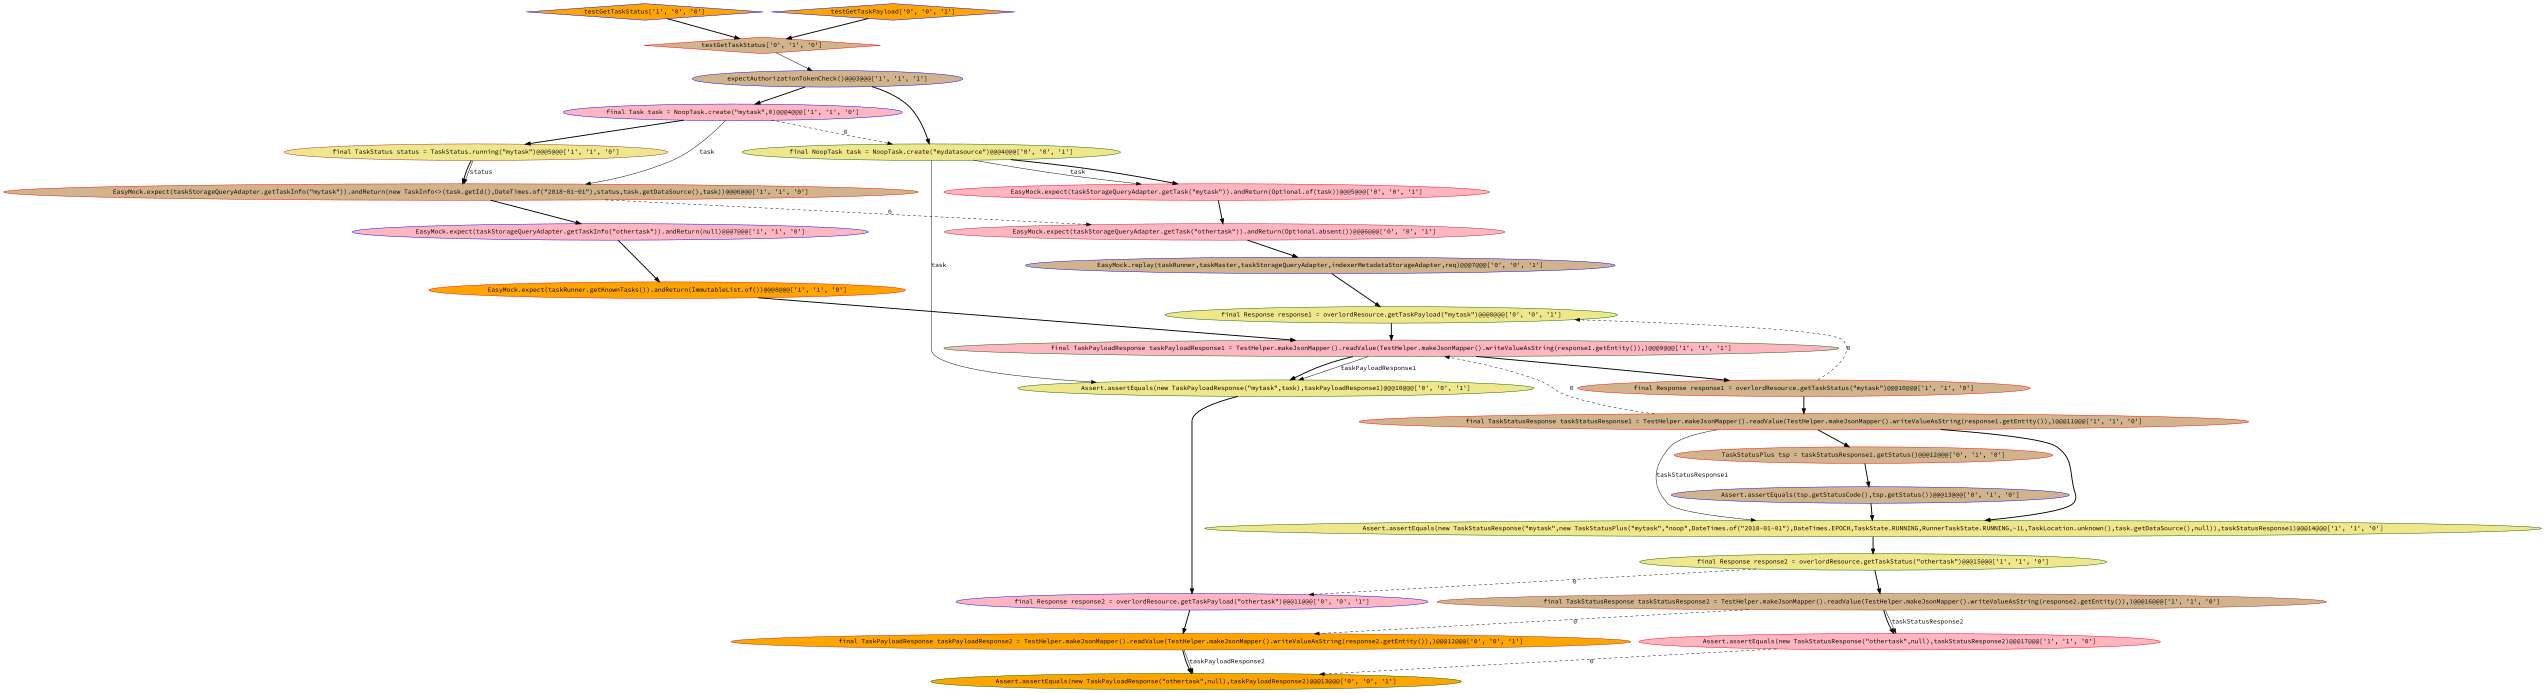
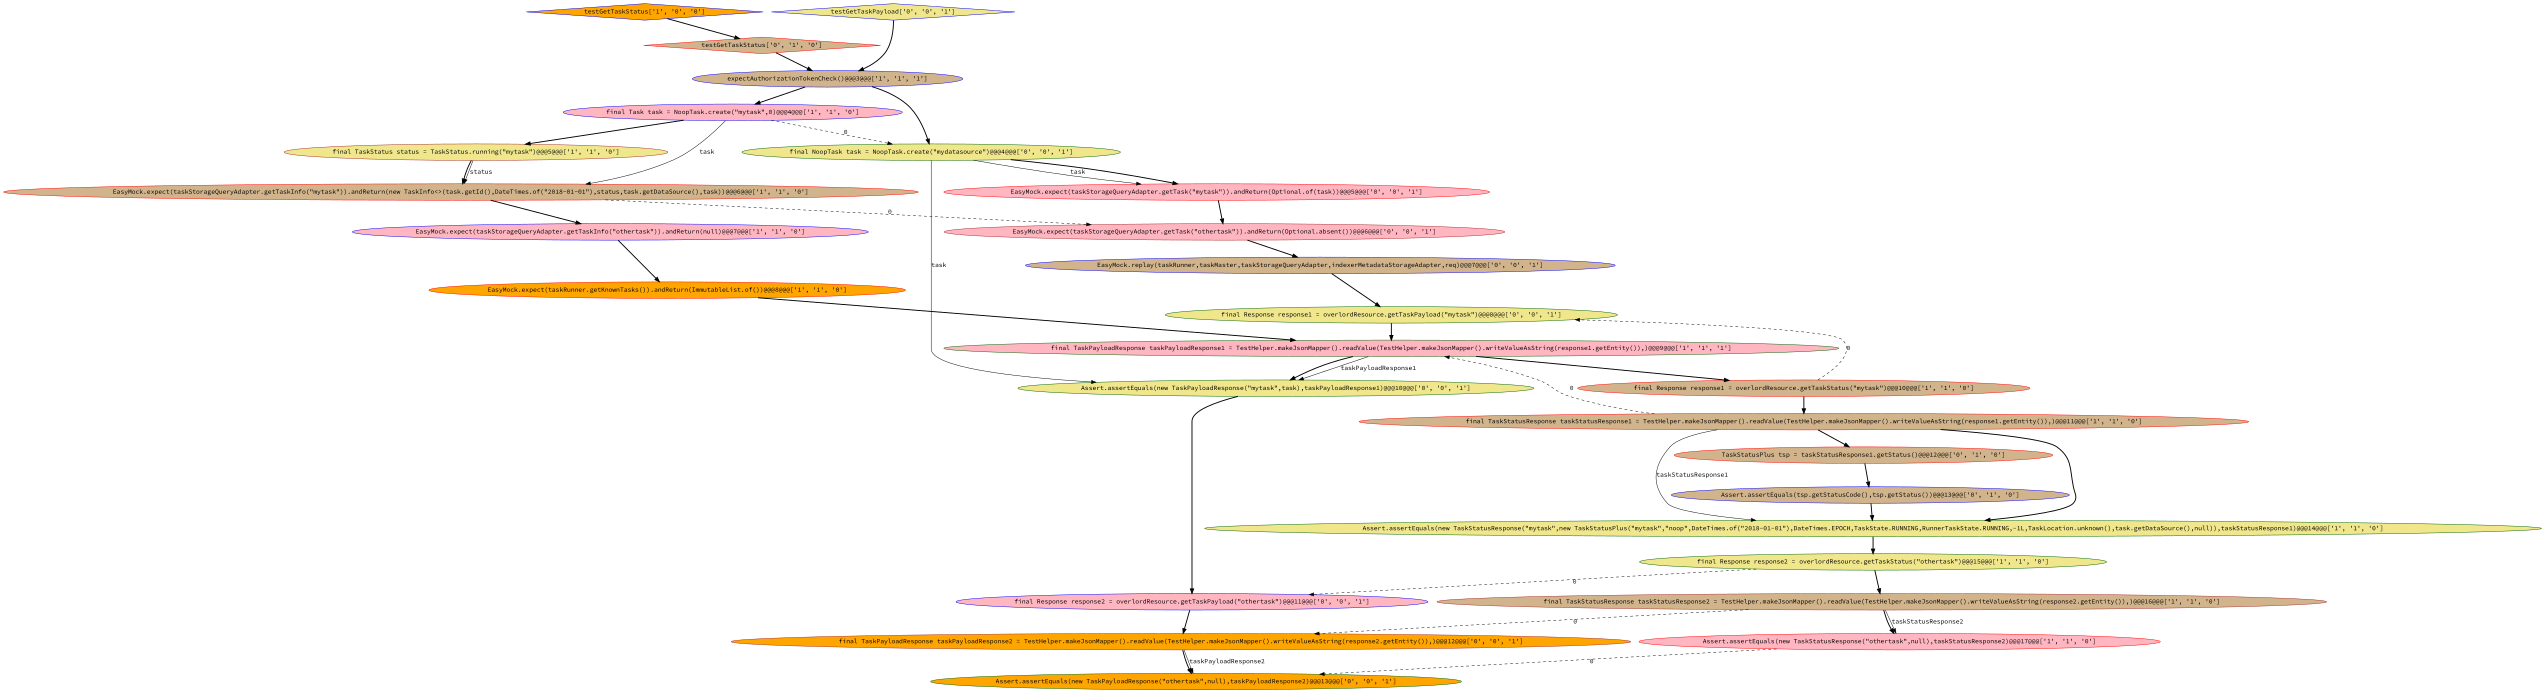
(893, 12) -> (893, 12)
(830, 28) -> (887, 50)
(792, 61) -> (792, 61)
